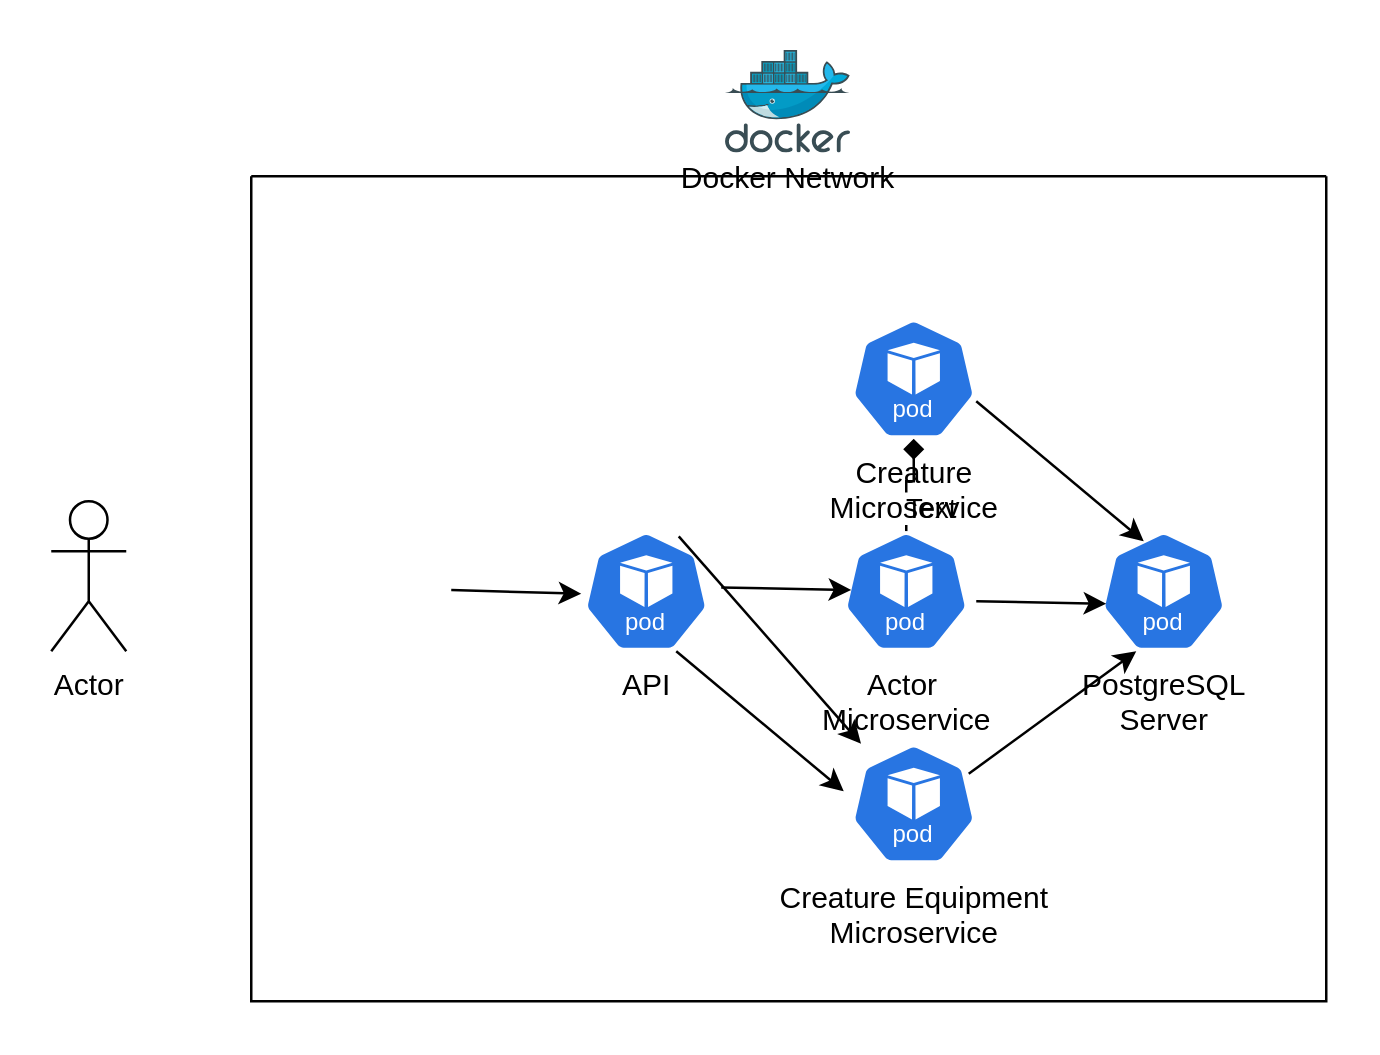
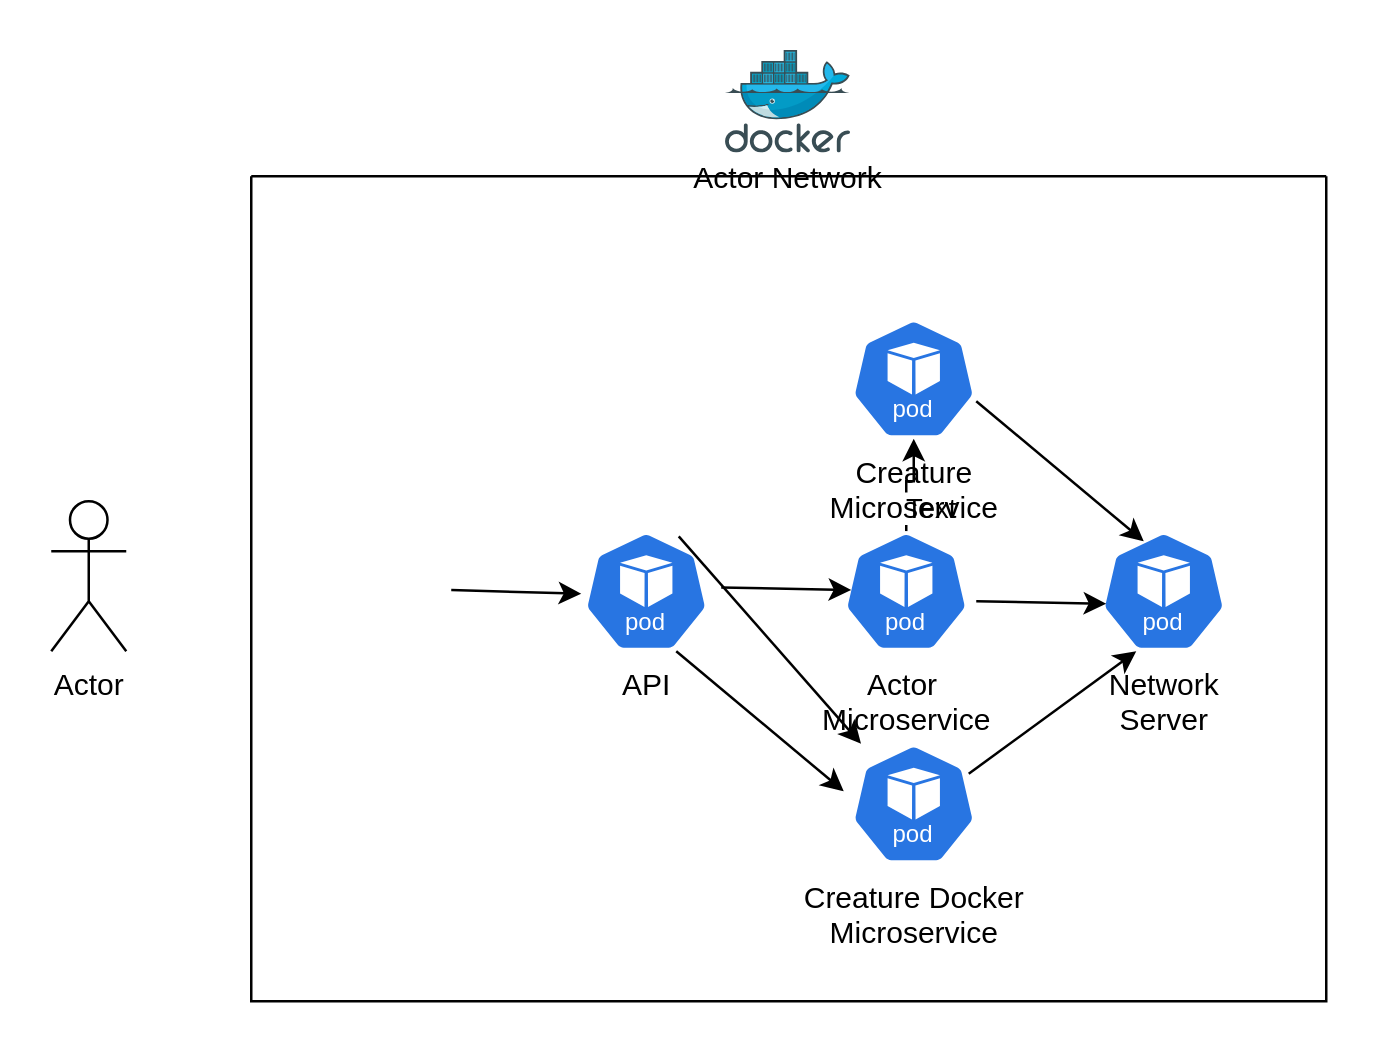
(788, 178) -> (788, 178)
(914, 459) -> (914, 457)
(1163, 622) -> (1163, 622)
(913, 834) -> (913, 834)
